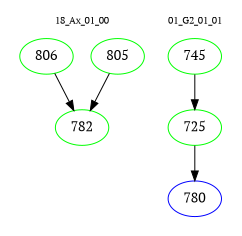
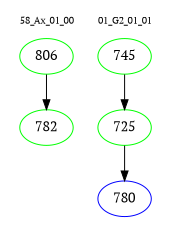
(82, 21) -> (47, 21)
(118, 56) -> none
